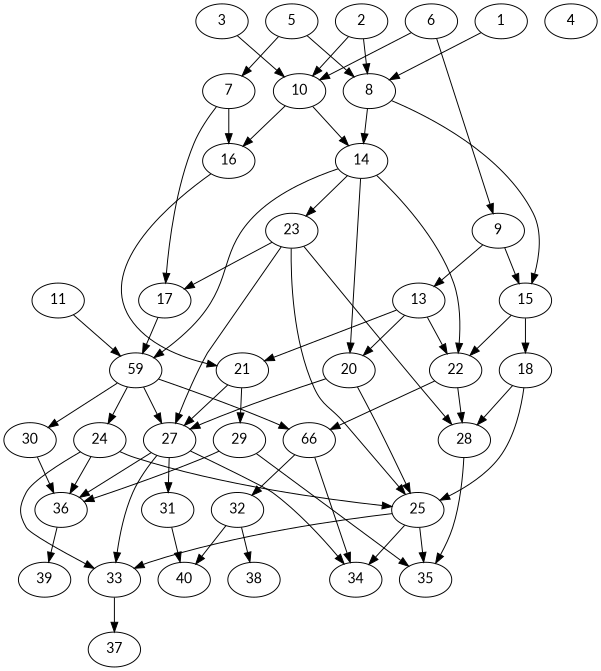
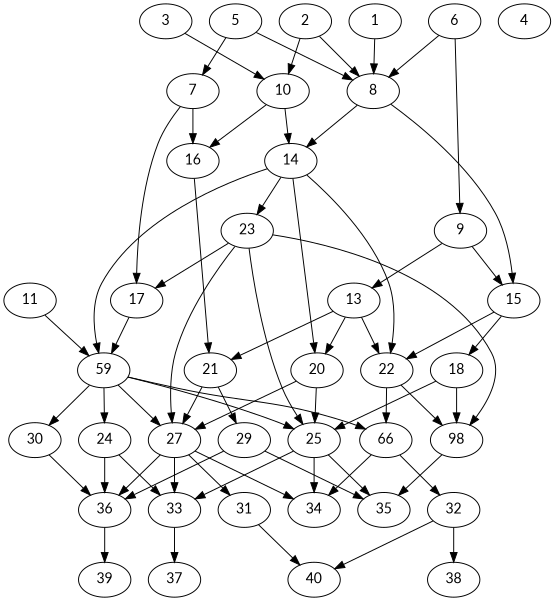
(372, 53) -> (418, 53)
(464, 440) -> (457, 440)
(243, 485) -> (219, 402)
